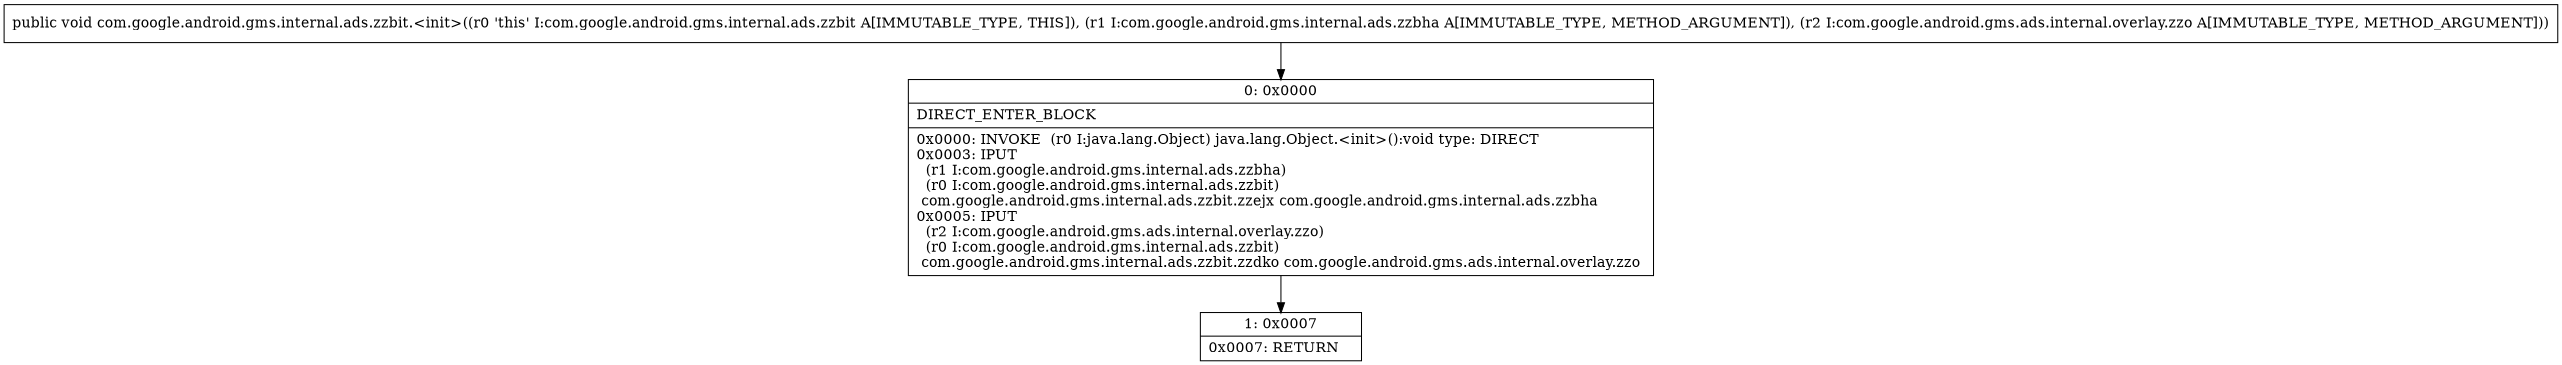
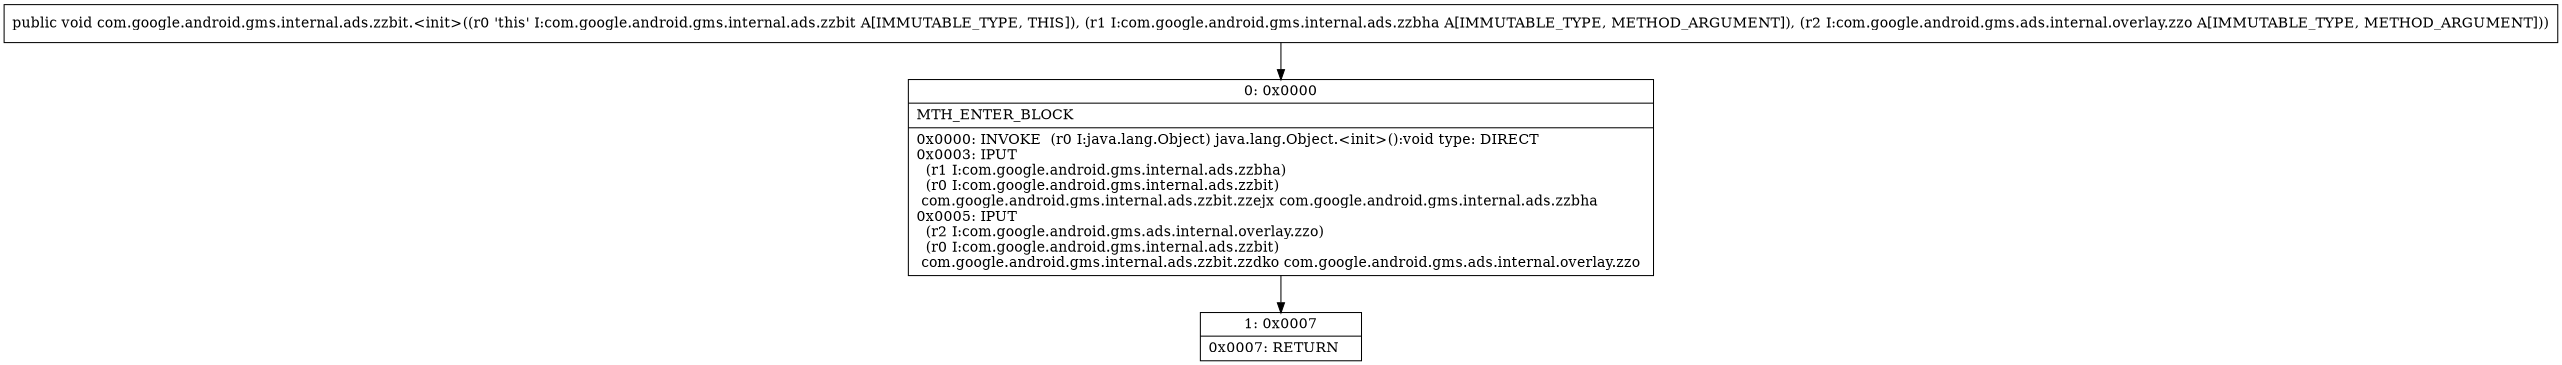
(1006, 115) -> (996, 115)
